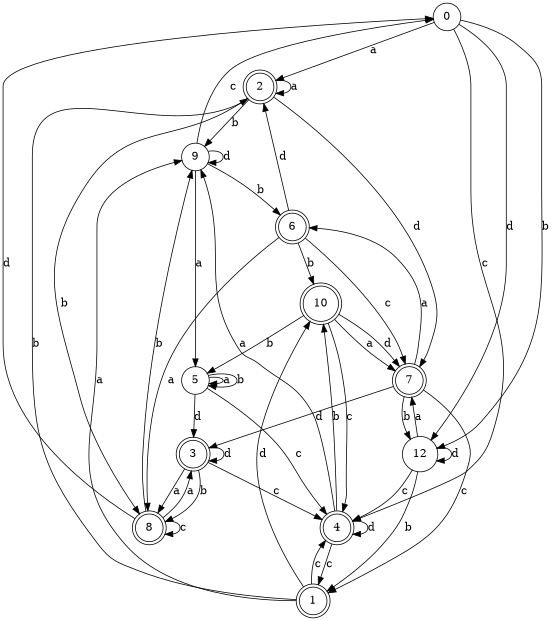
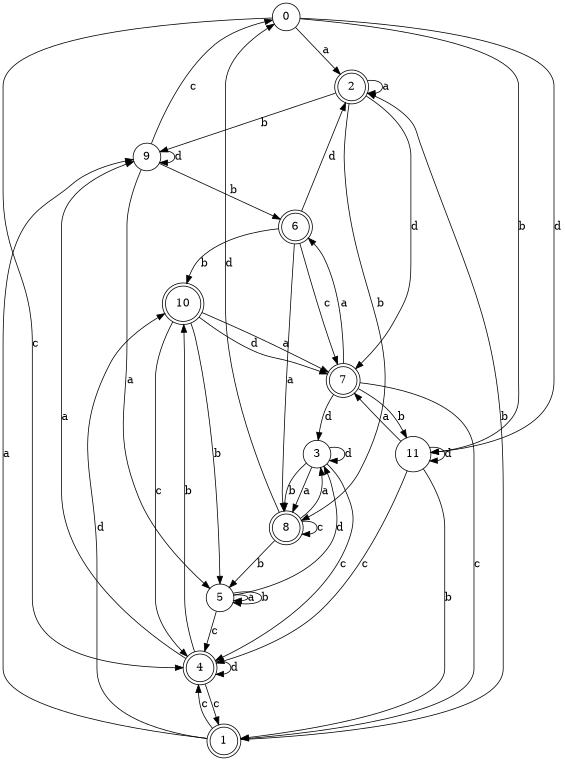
(155, 343) -> (255, 561)
(193, 454) -> (317, 454)
(420, 454) -> (413, 454)
